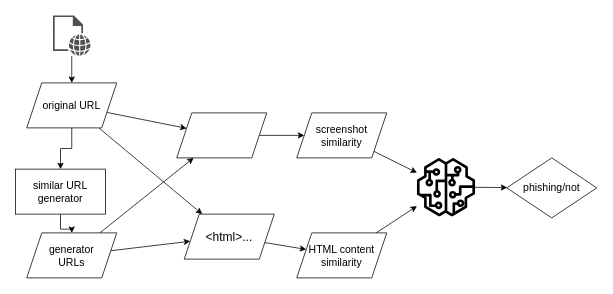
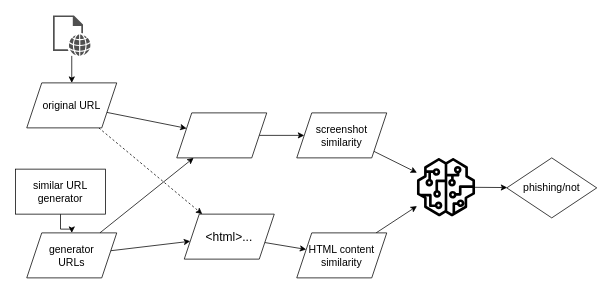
(69, 149) -> none
(147, 169) -> (147, 169)
